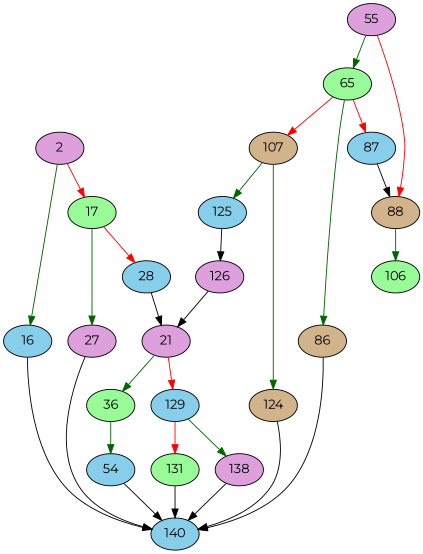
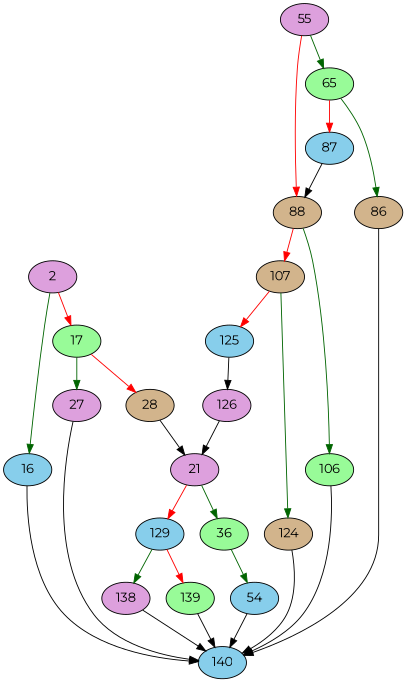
(314, 113) -> (290, 240)
(251, 177) -> (258, 305)
(146, 277) -> (150, 405)
(175, 470) -> (190, 598)
none -> (319, 583)
